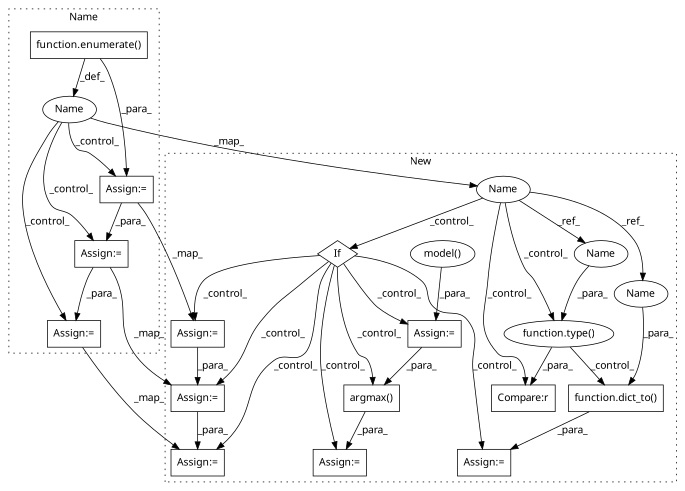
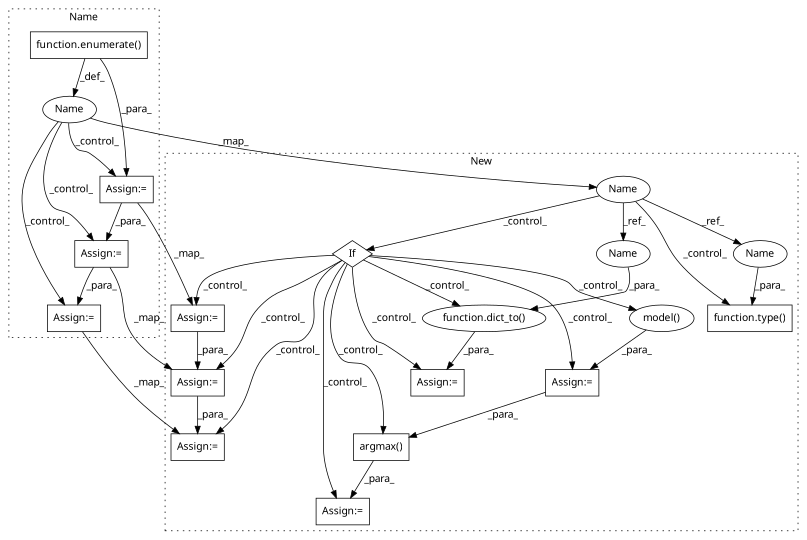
none -> (503, 267)
(559, 334) -> (750, 318)
(585, 363) -> (408, 281)
(523, 398) -> none
(616, 398) -> (484, 318)
